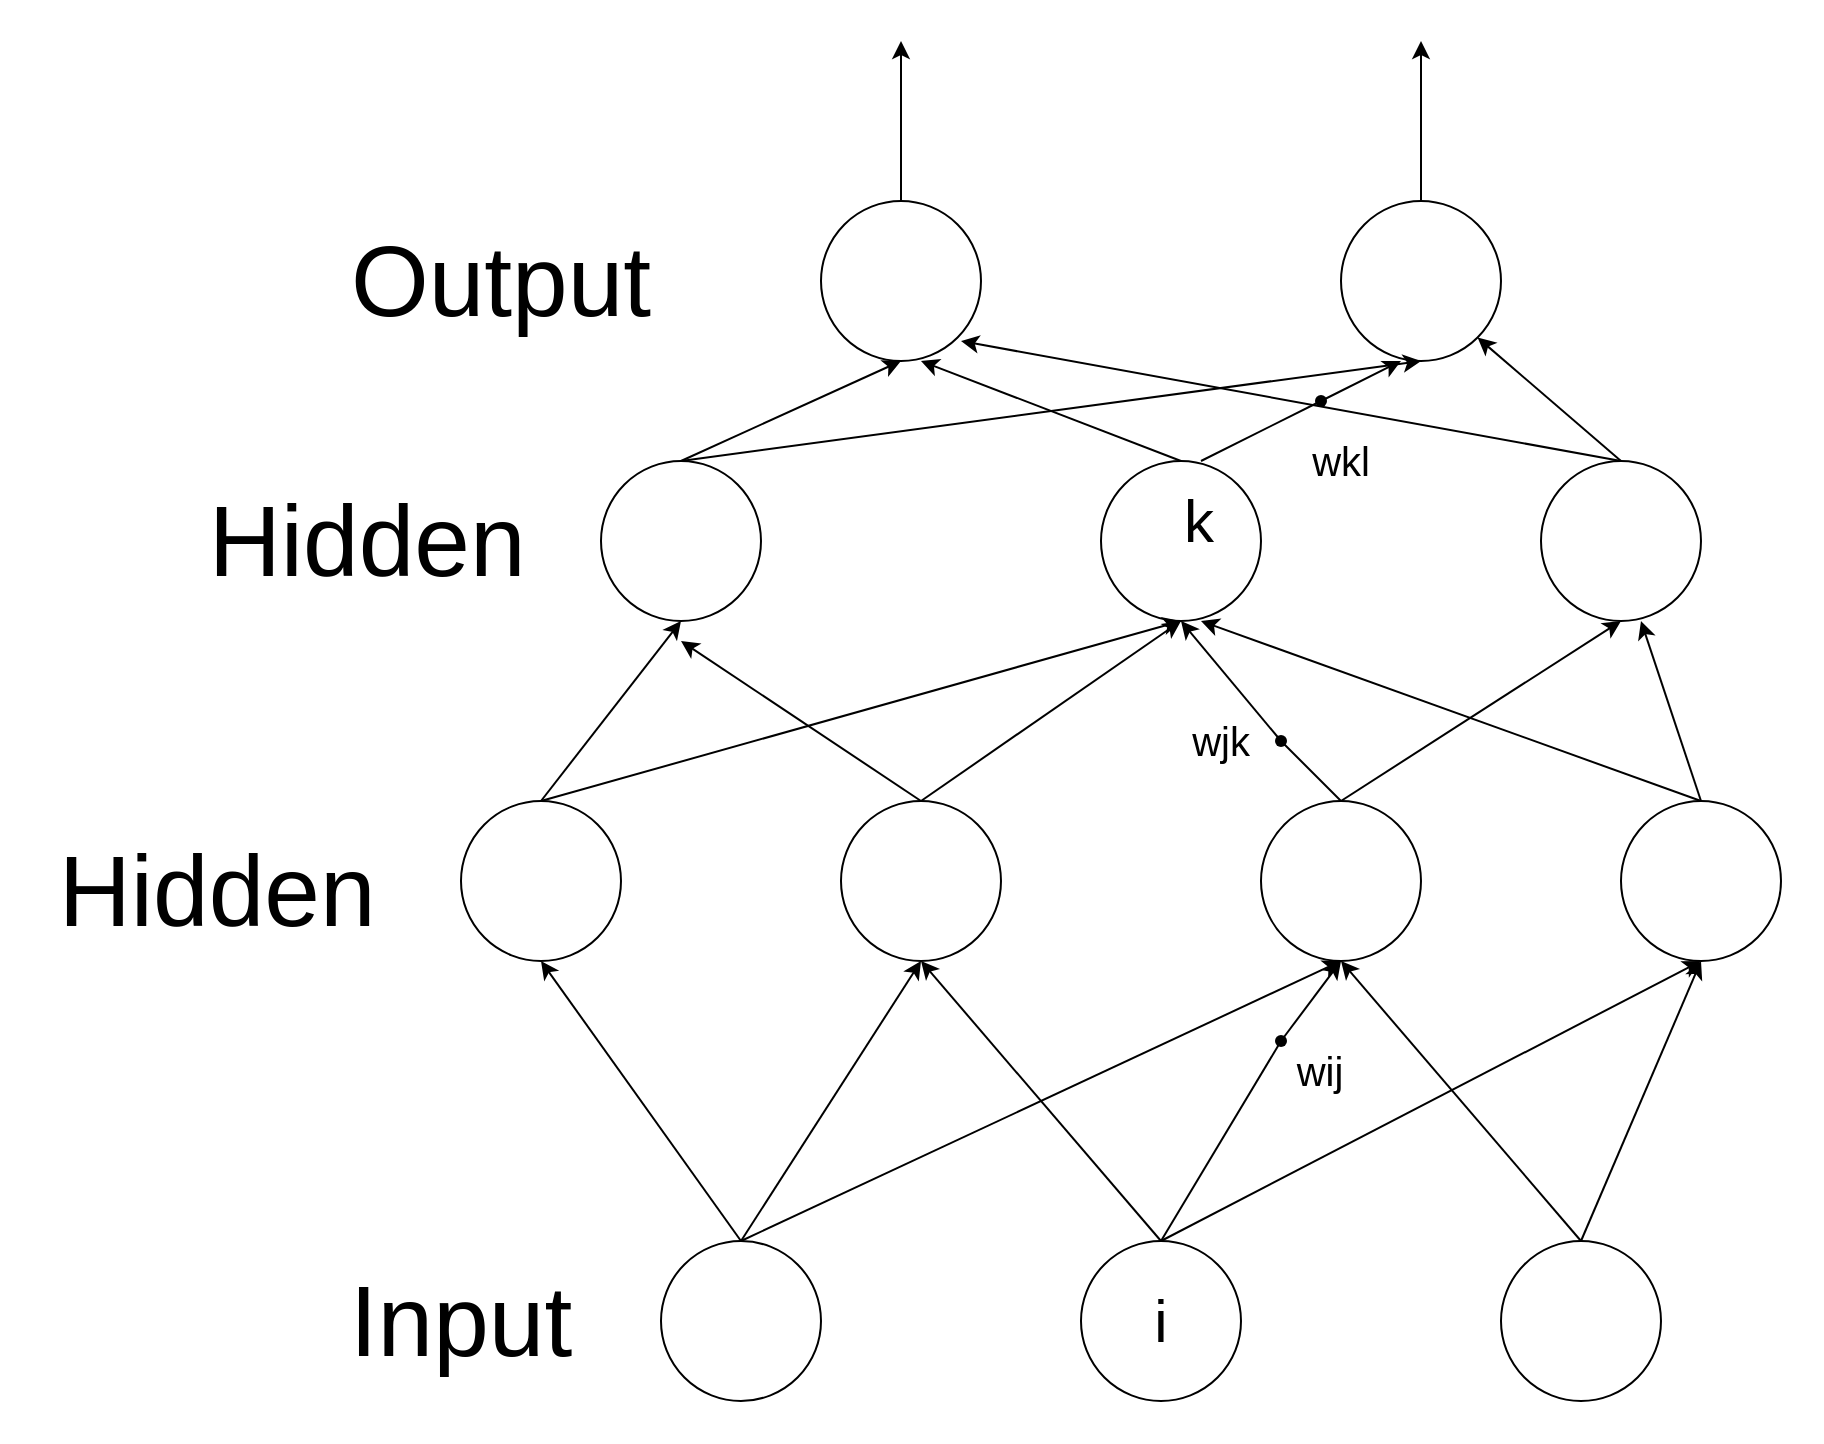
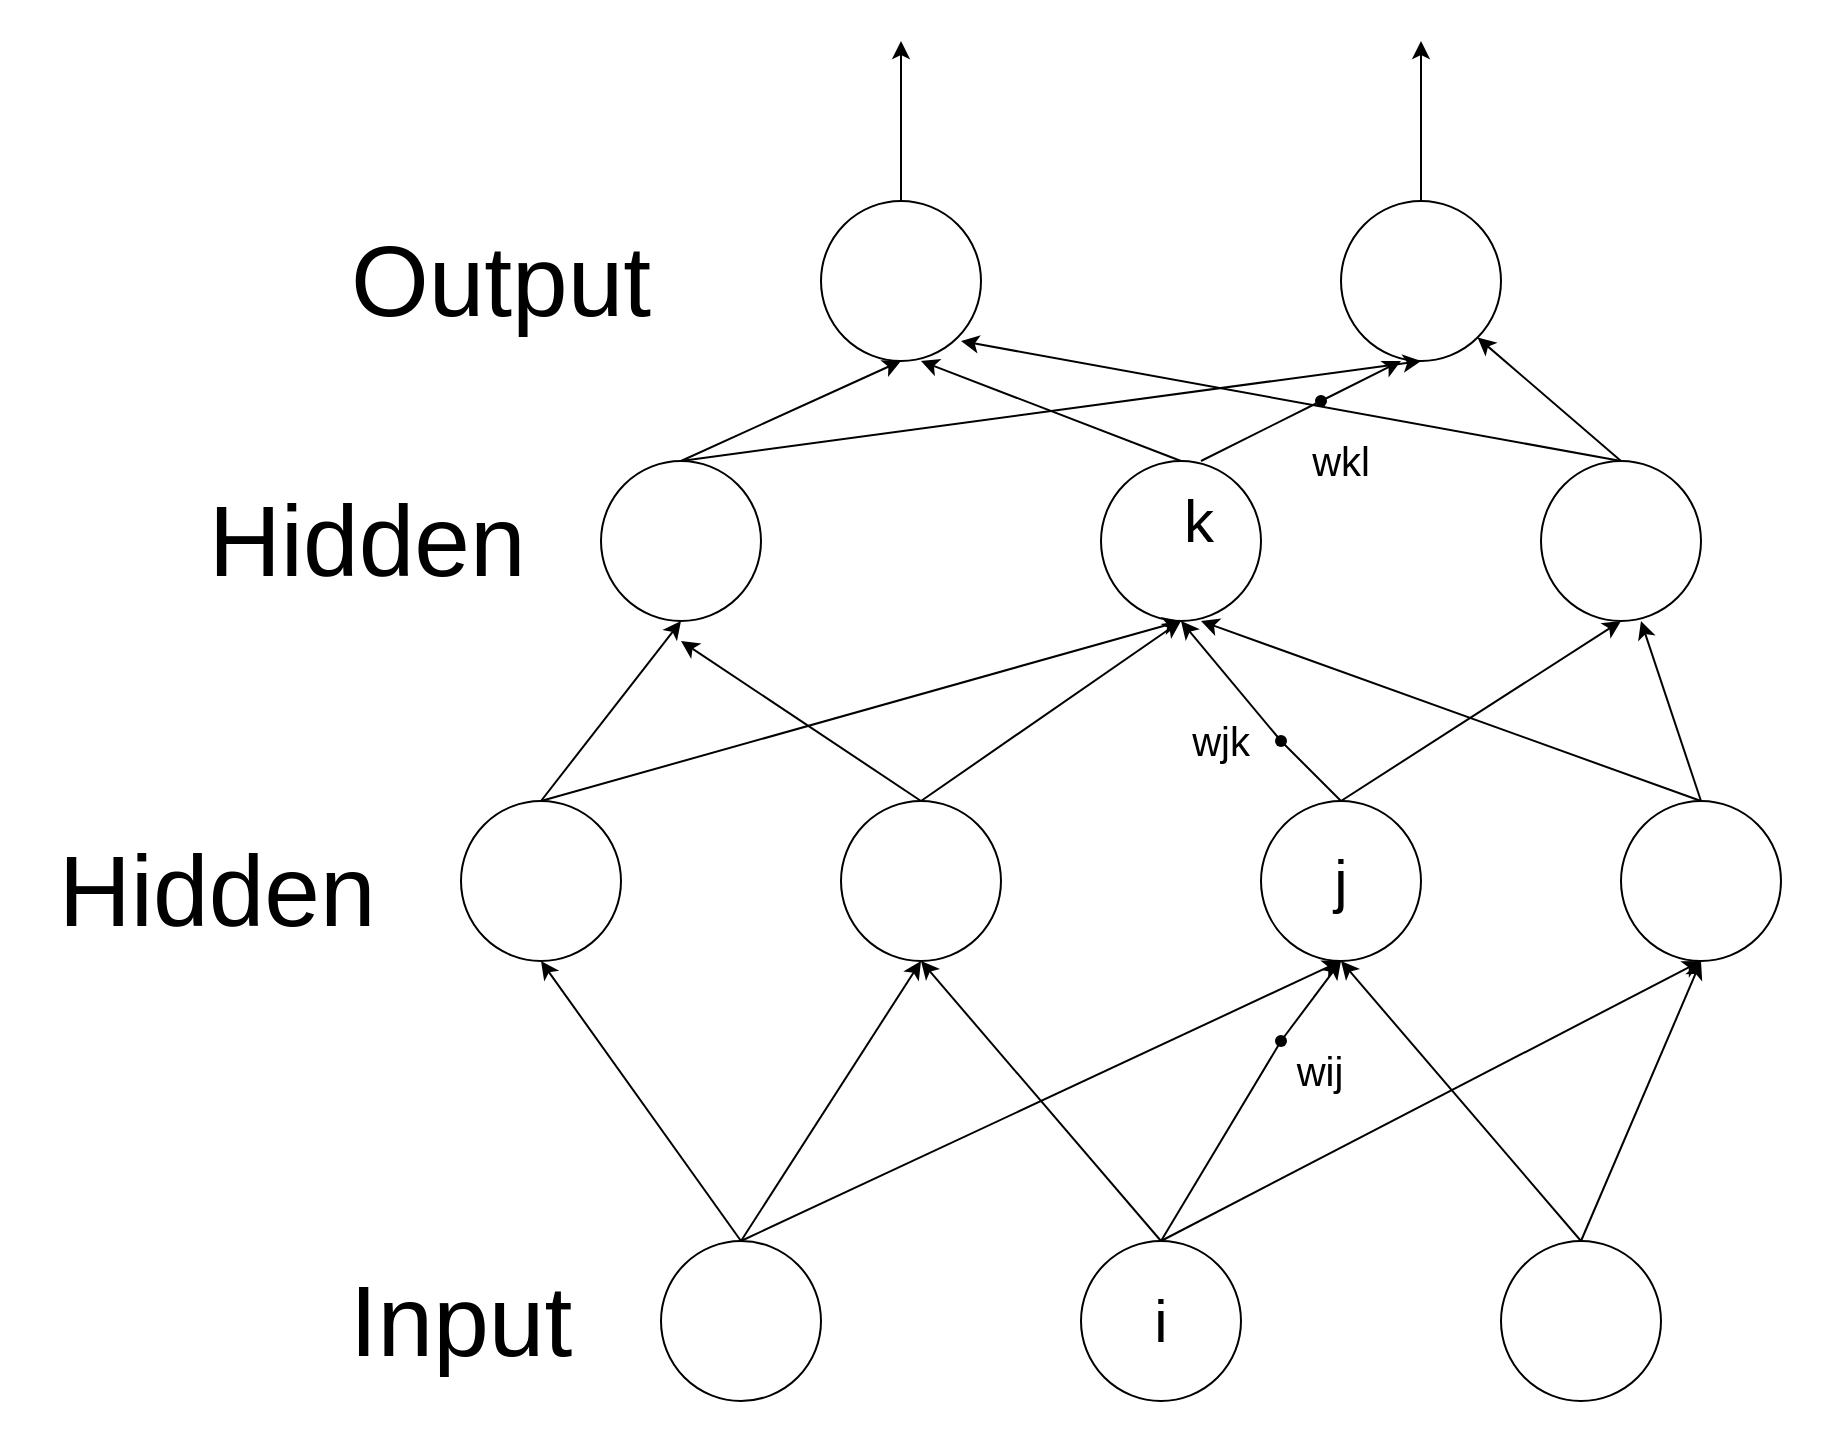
none -> (1341, 881)
